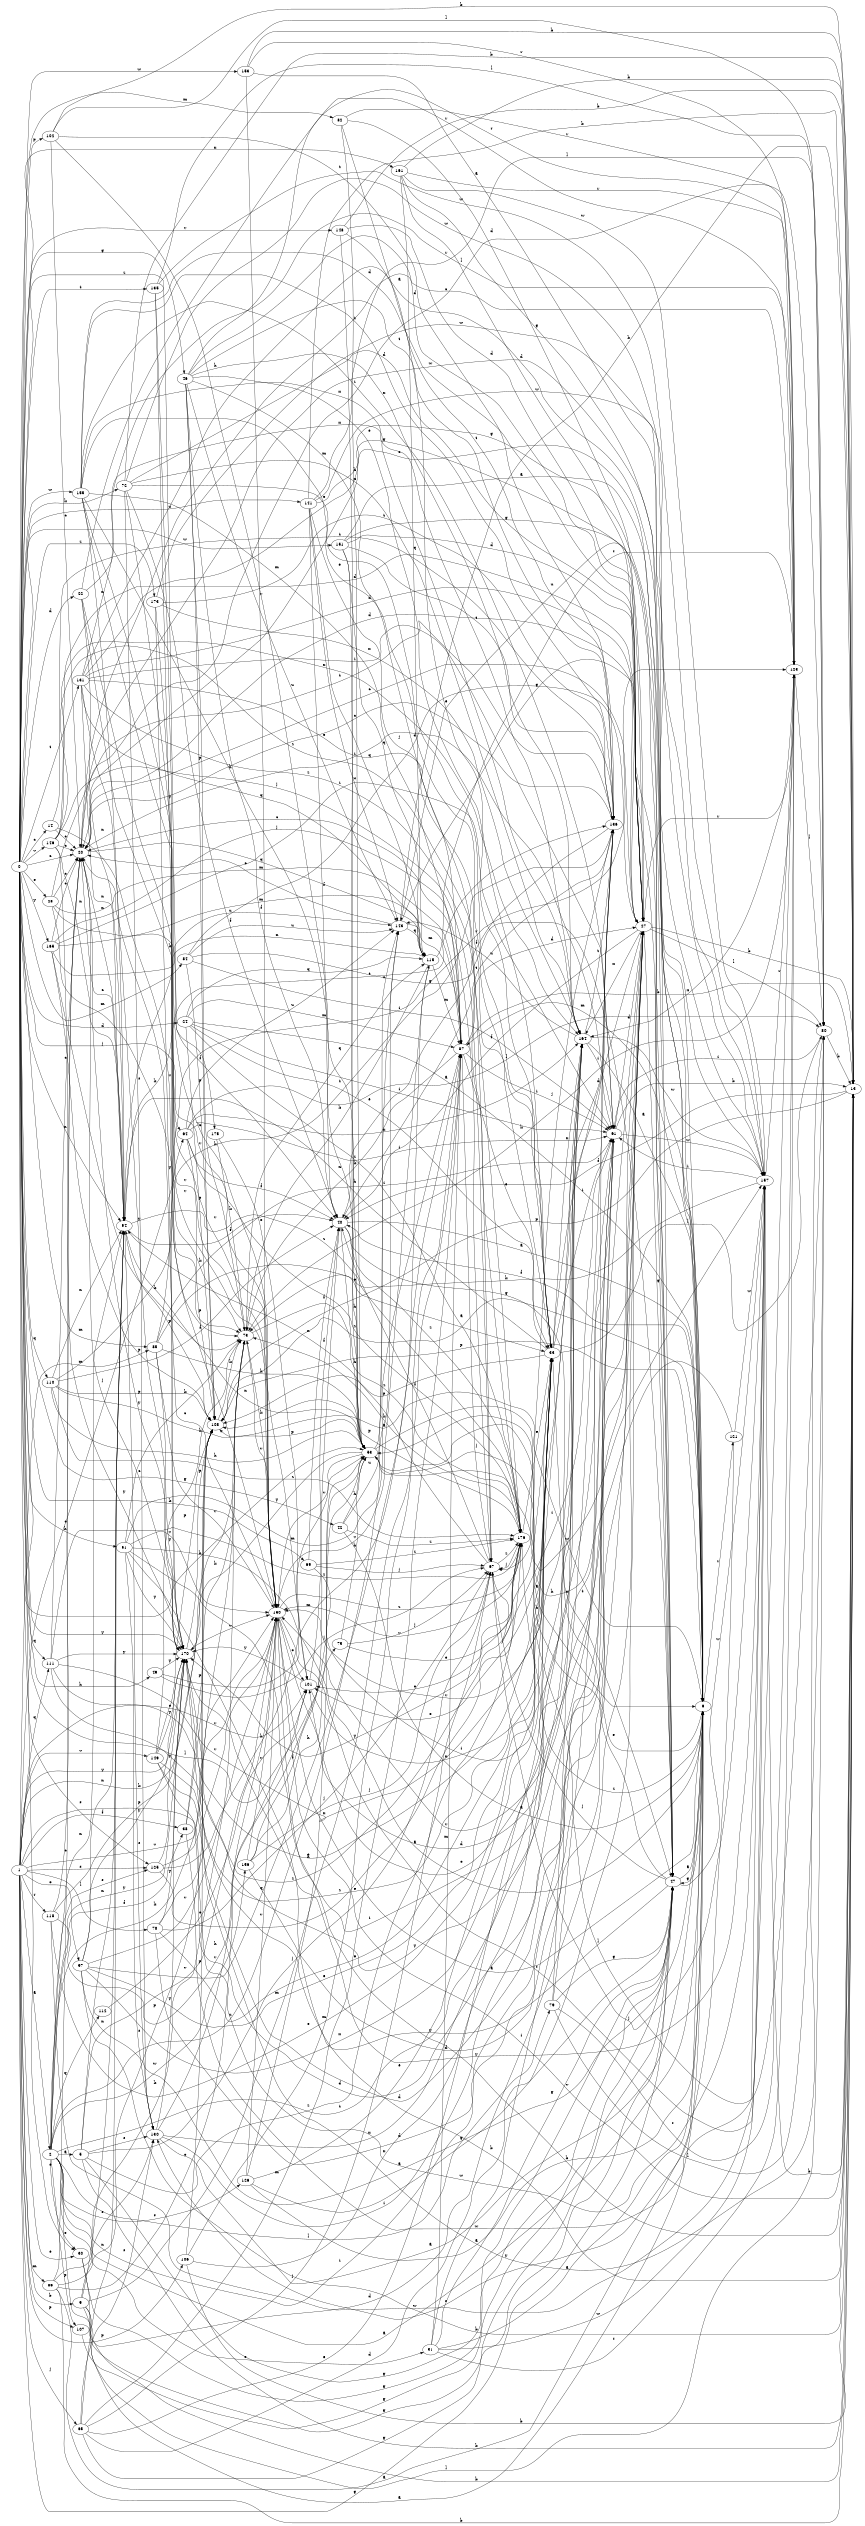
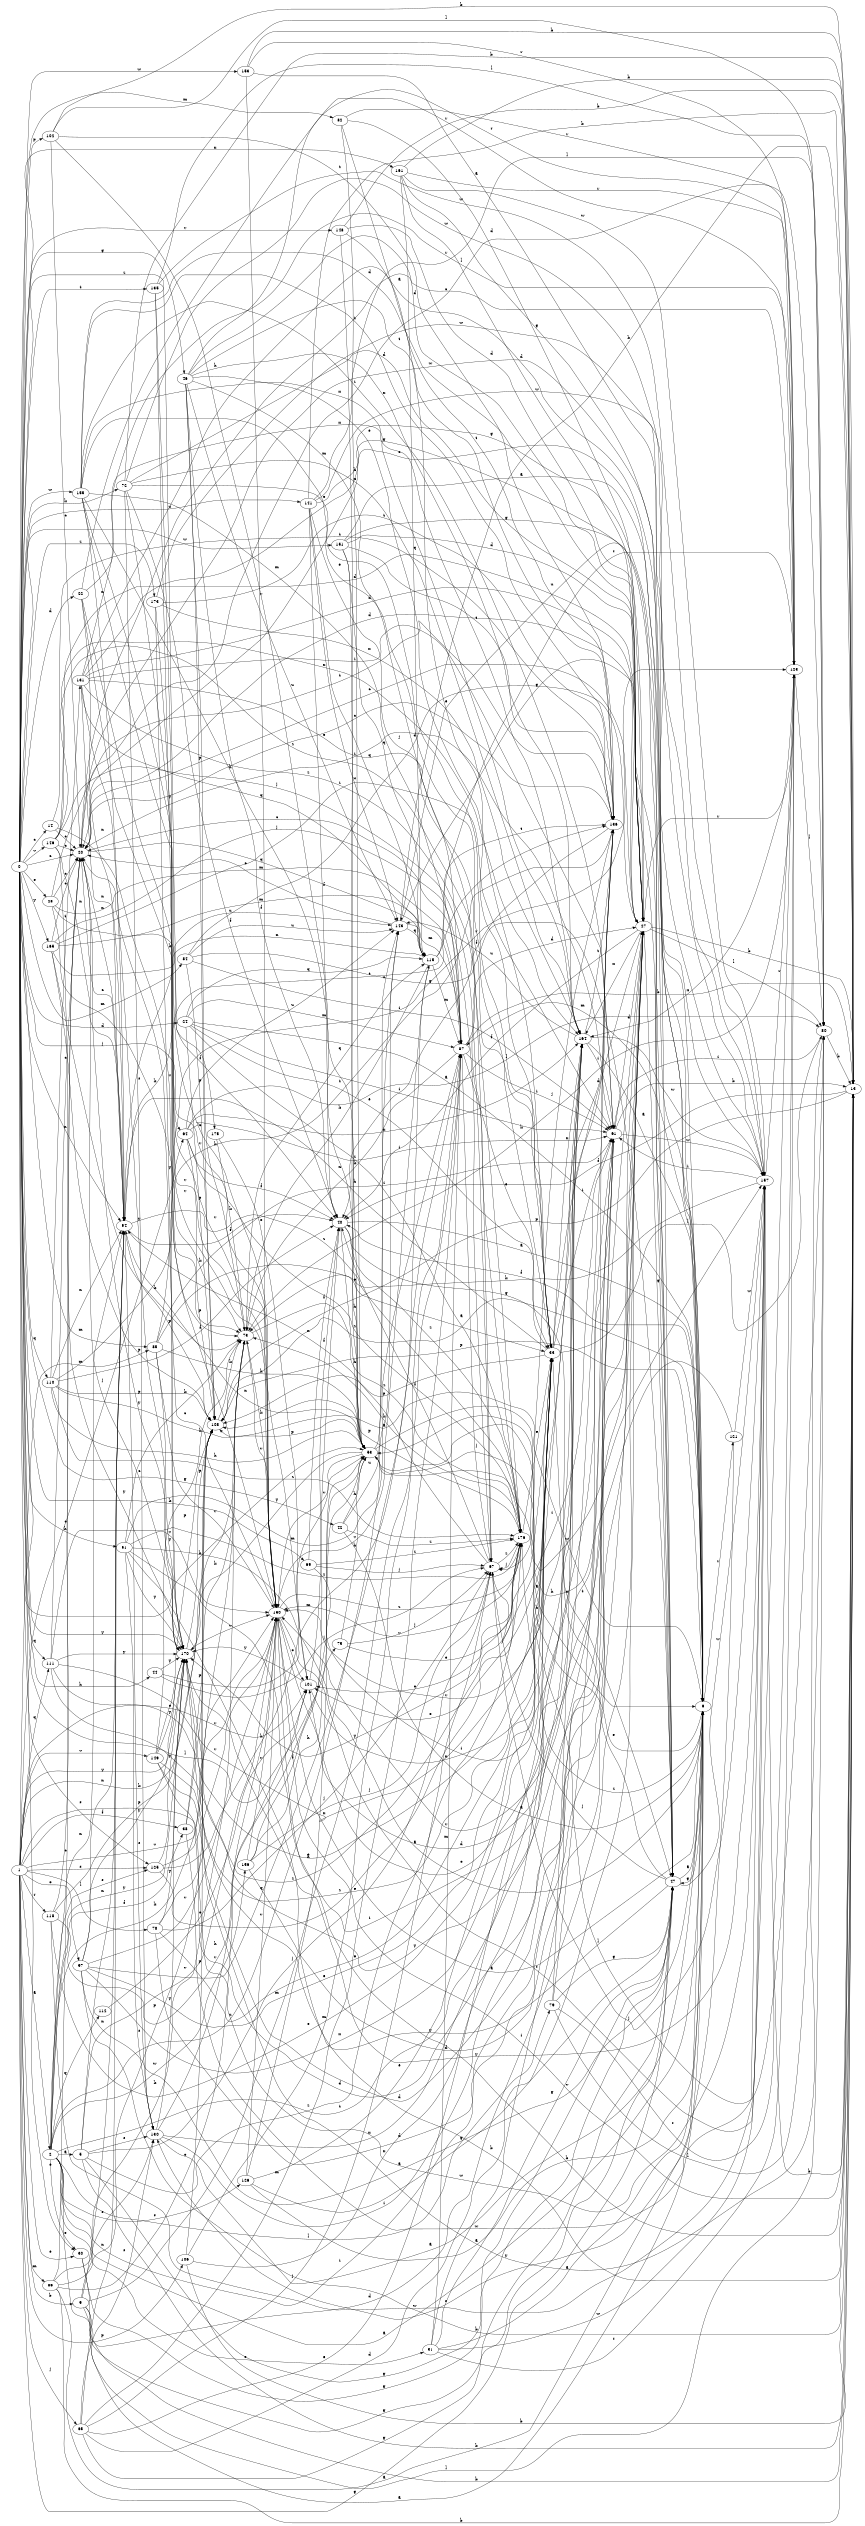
(50, 775) -> (62, 1033)
(451, 1043) -> (472, 849)
(155, 1673) -> (155, 1673)
(81, 2330) -> none
